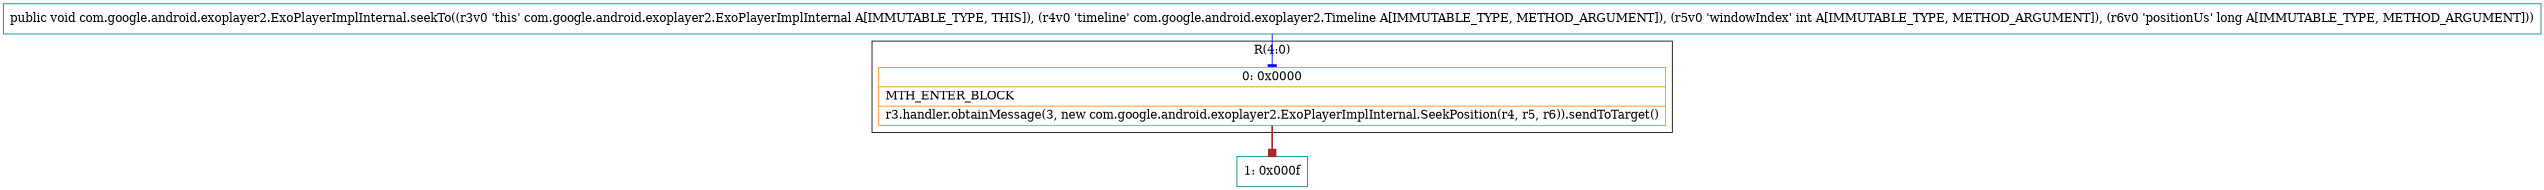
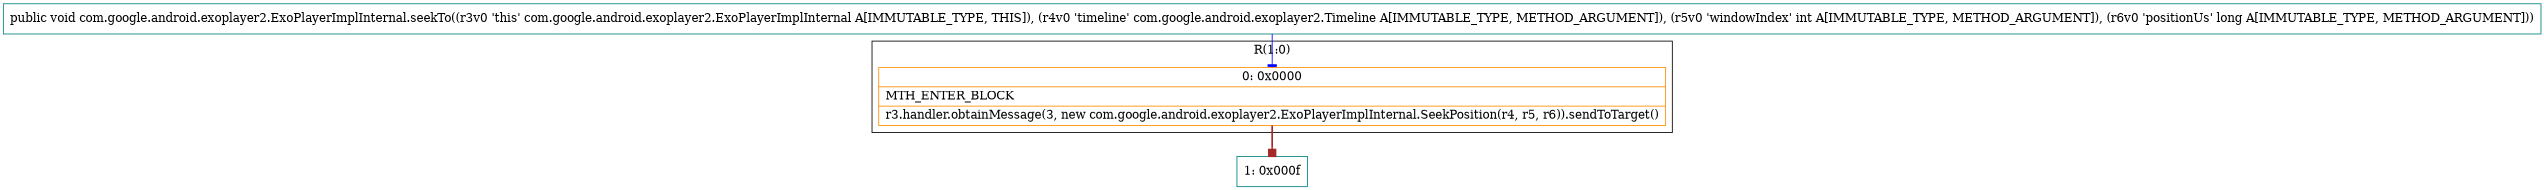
(1272, 51) -> (1272, 51)
